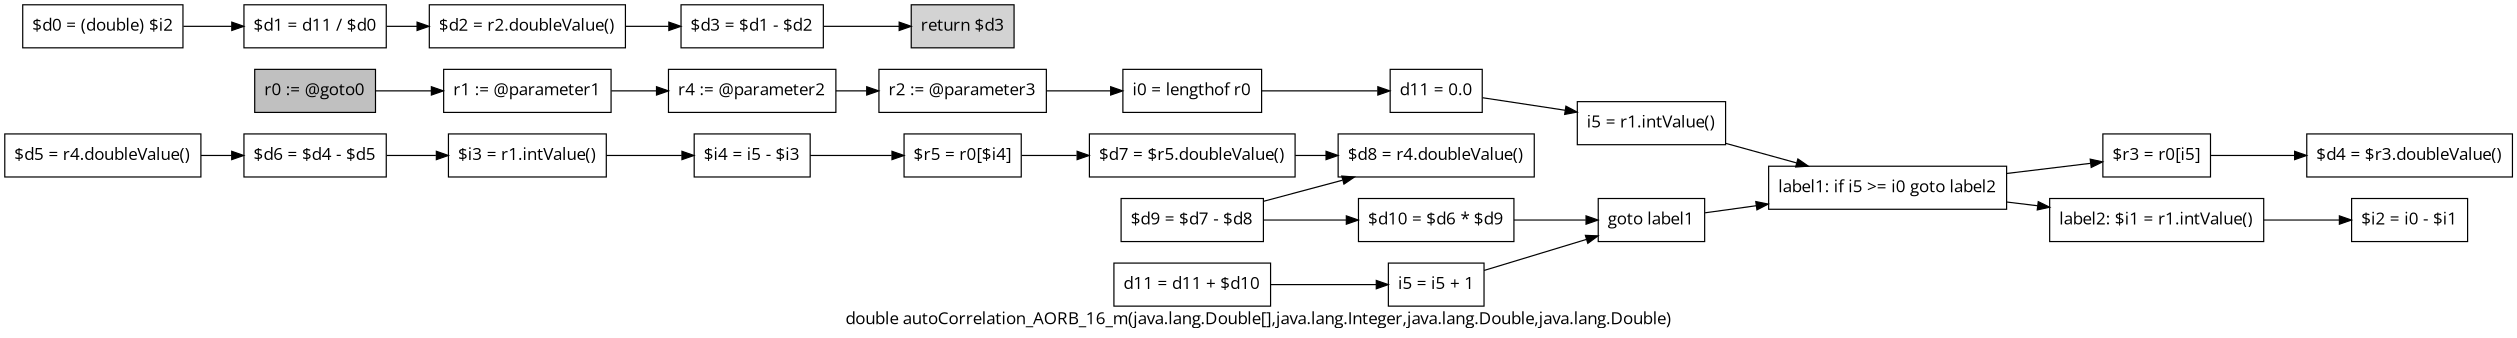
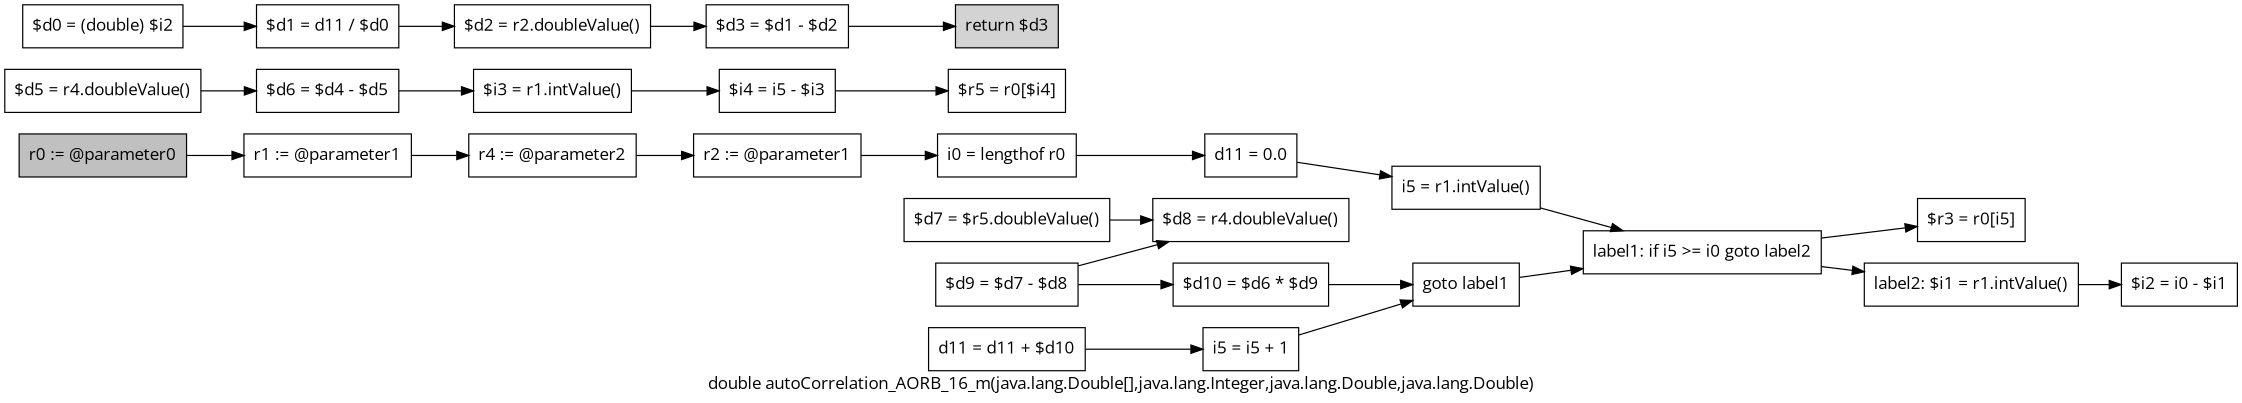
(315, 91) -> (103, 155)
(963, 91) -> (777, 155)
(1049, 155) -> none
(2410, 155) -> none
